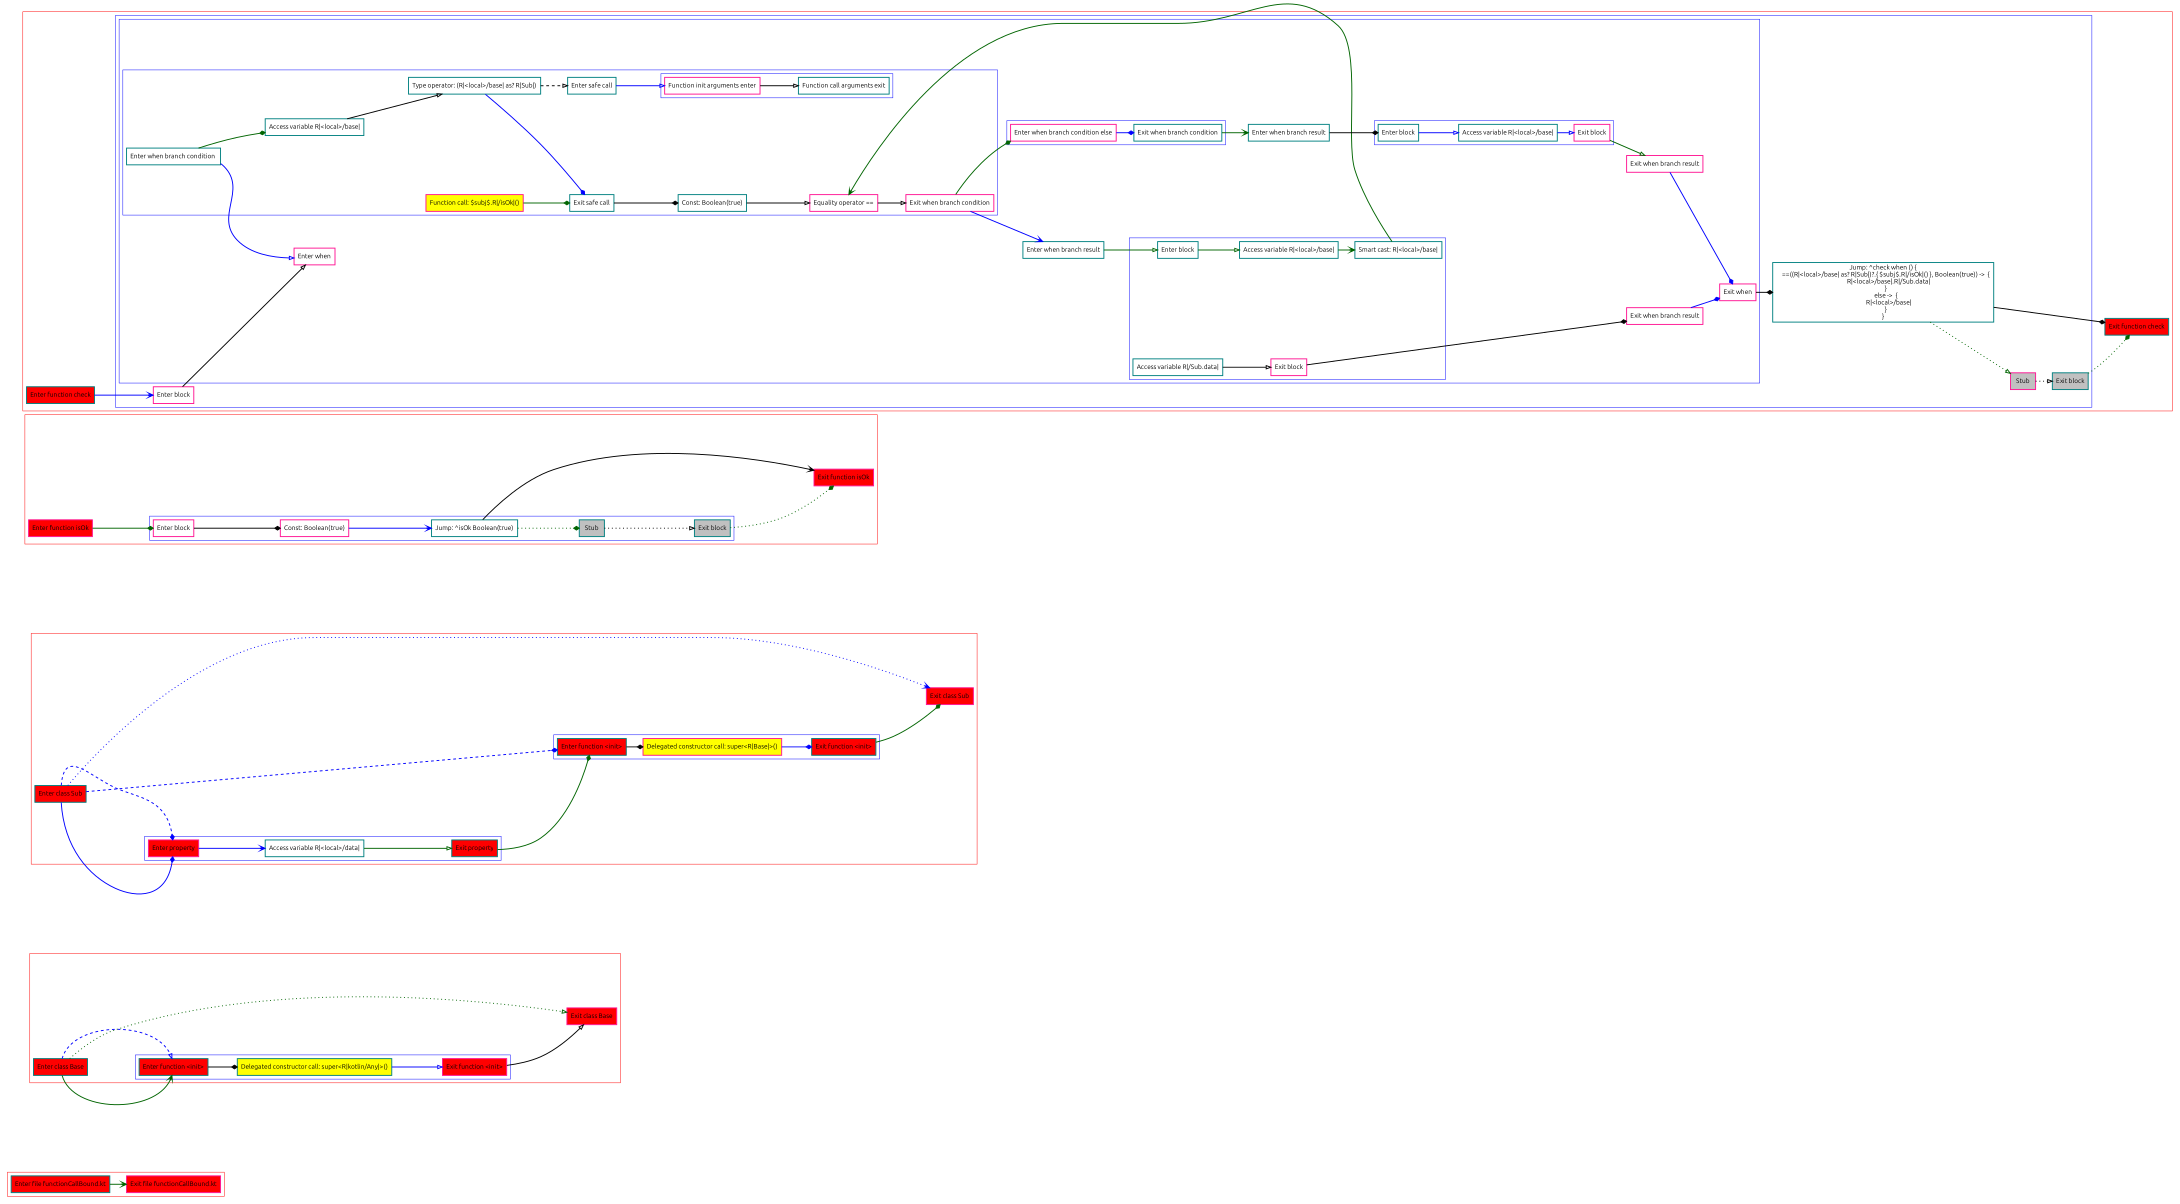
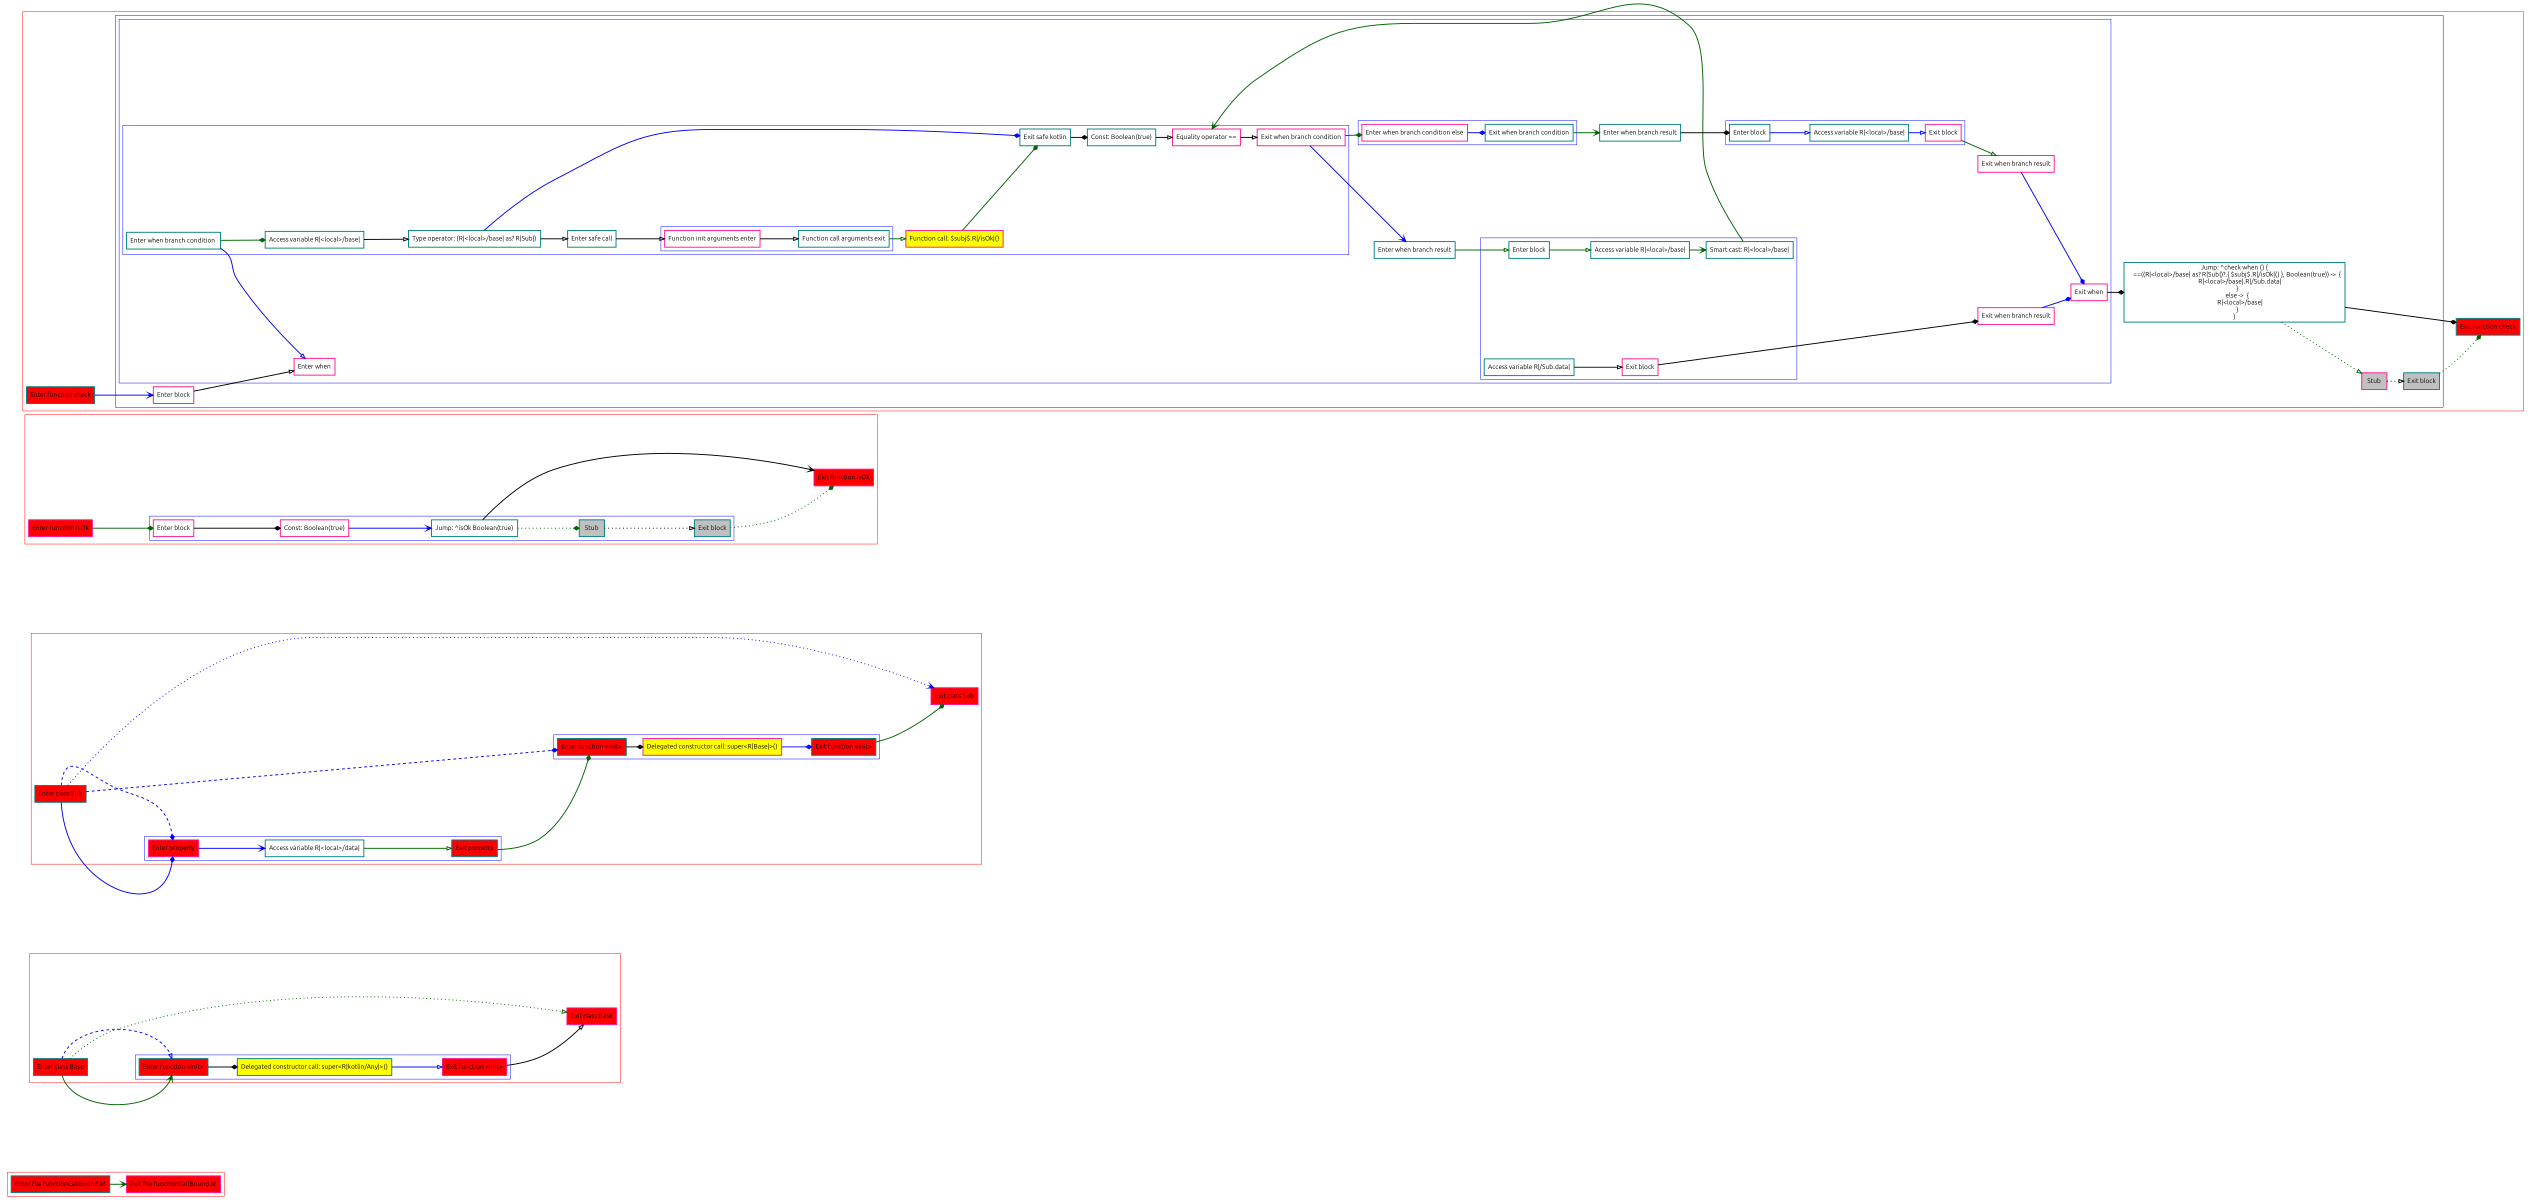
(552, 86) -> (552, 239)
(638, 86) -> (638, 239)
(592, 203) -> (1045, 137)
none -> (896, 239)
